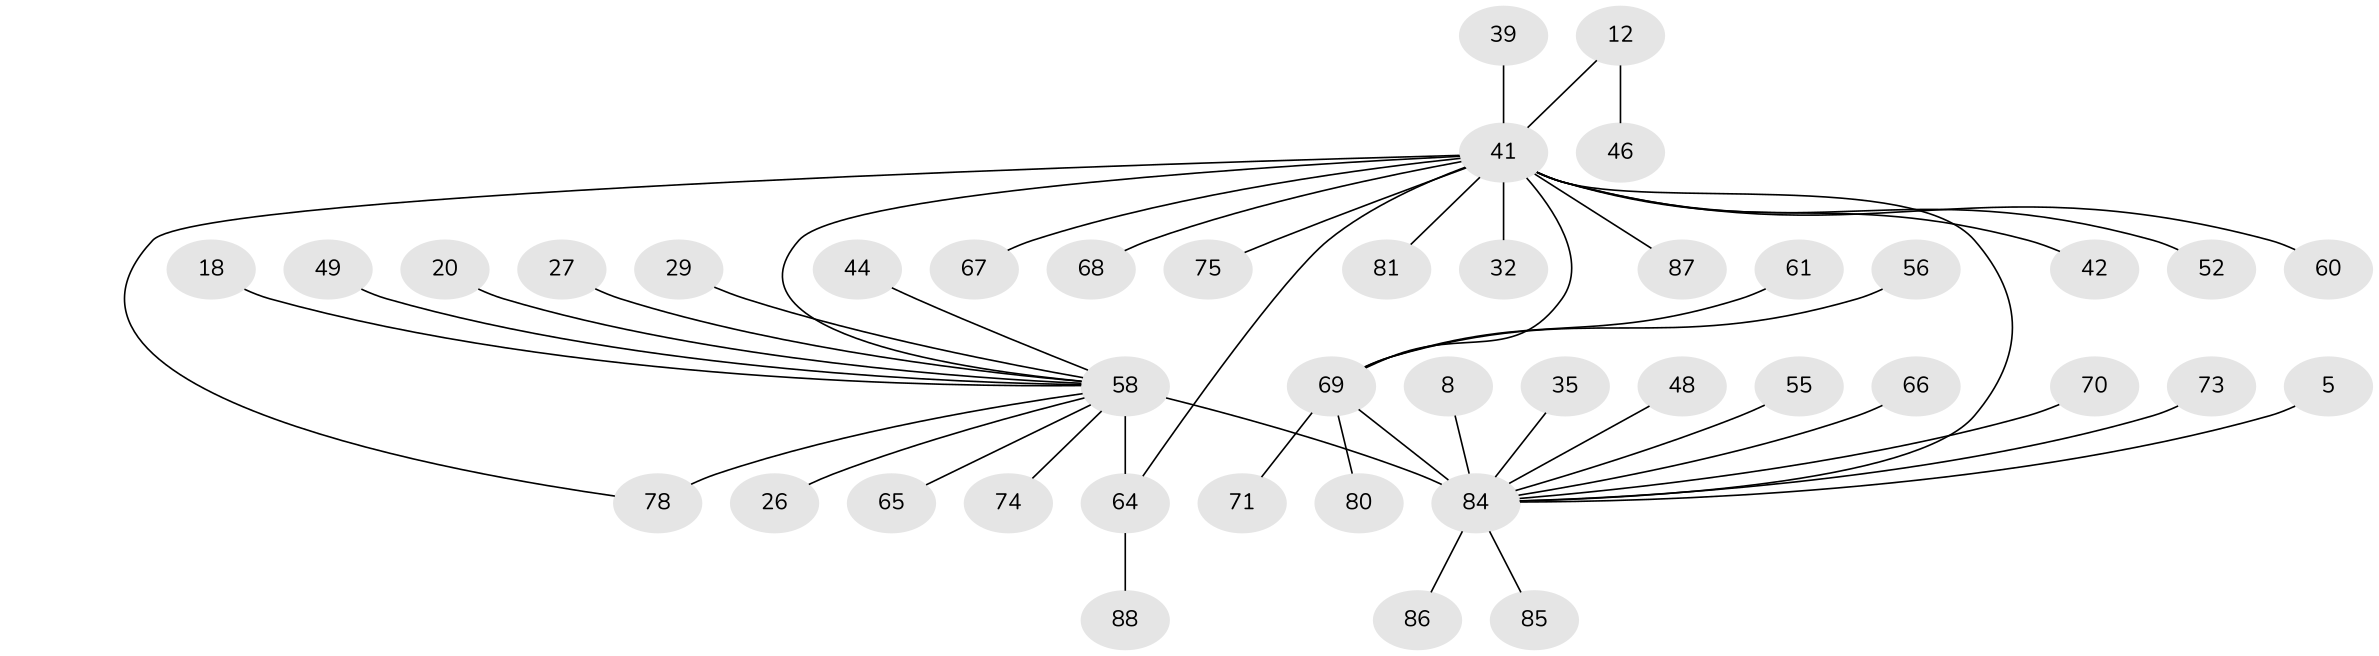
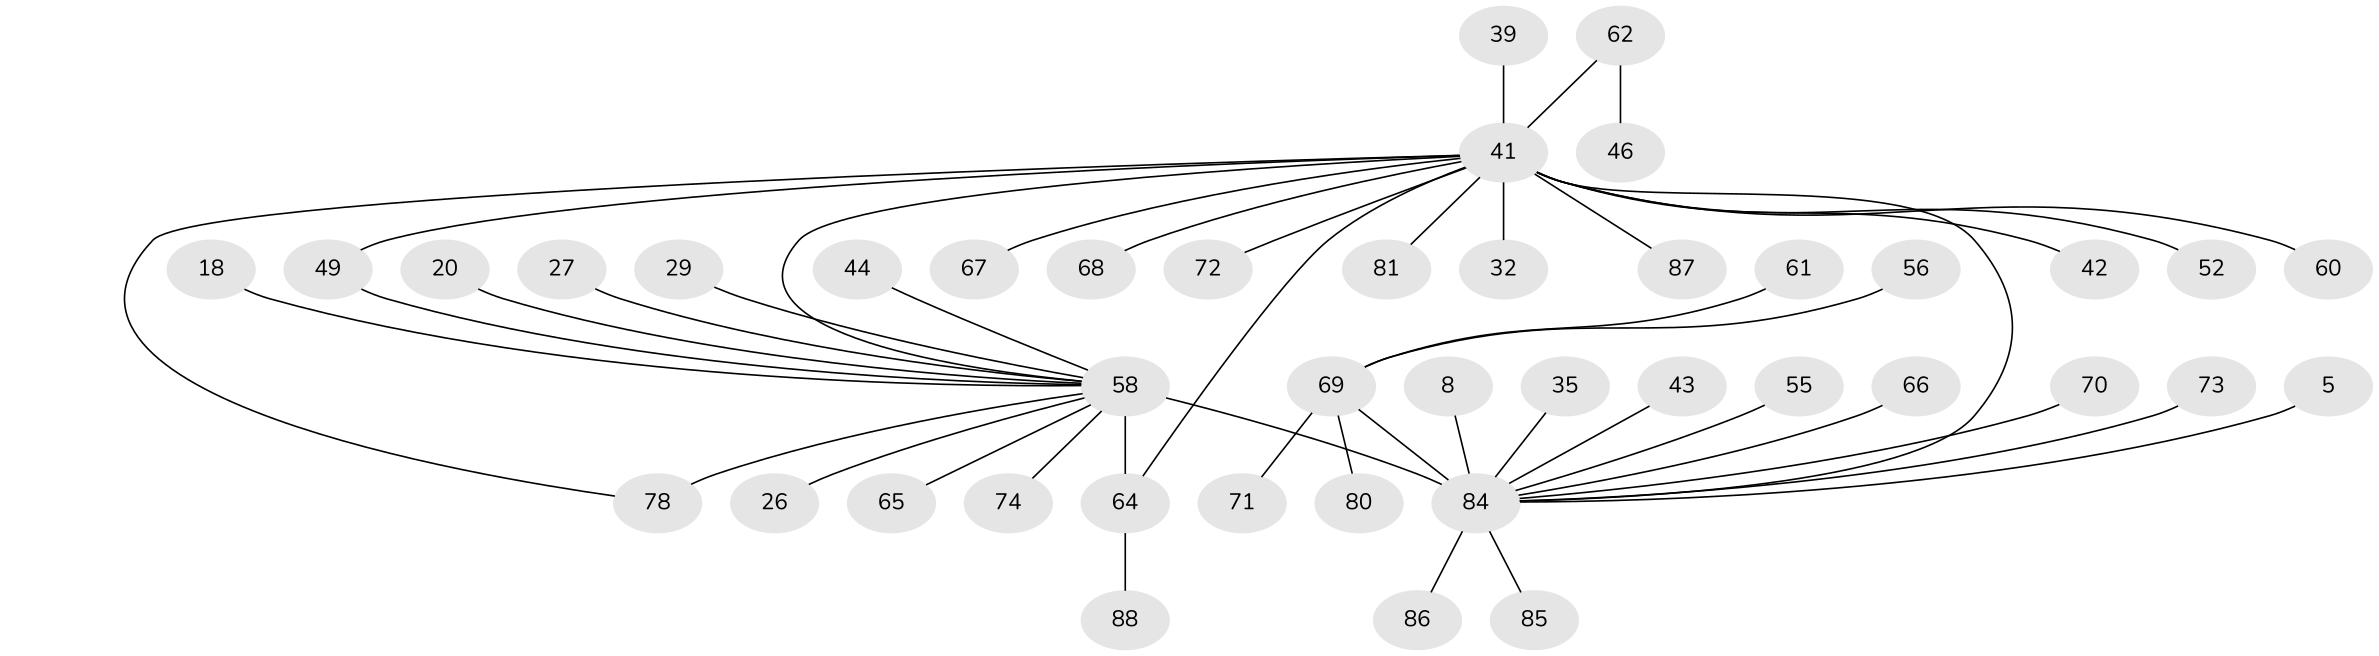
(1620, 36) -> (1620, 36)
(1208, 270) -> (1208, 270)
(1547, 315) -> (770, 191)
(1682, 386) -> (1682, 386)
